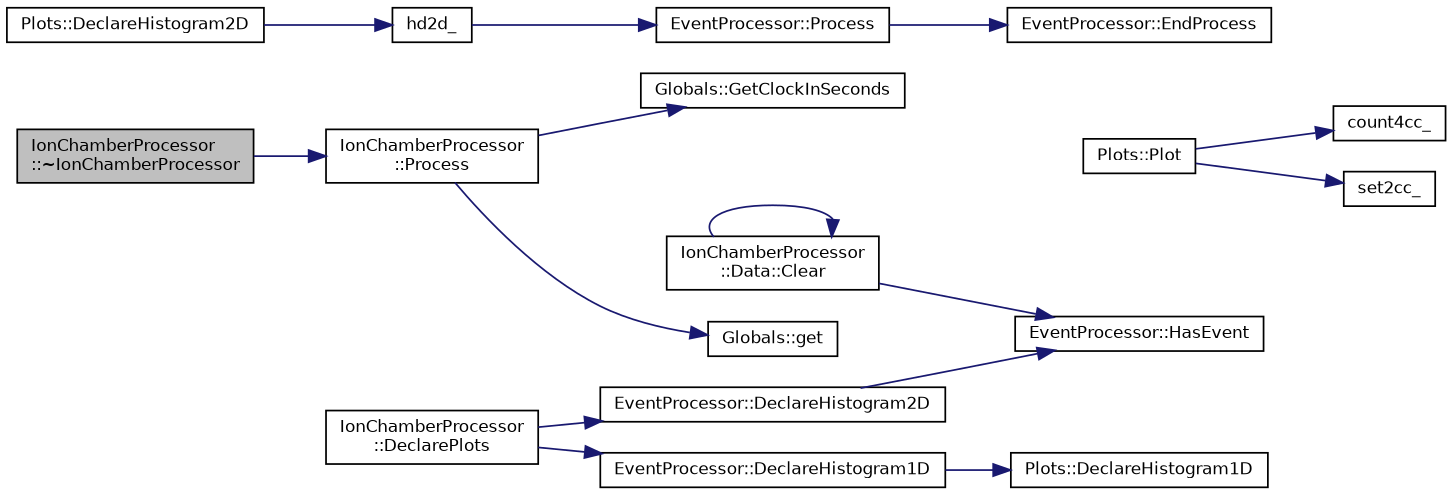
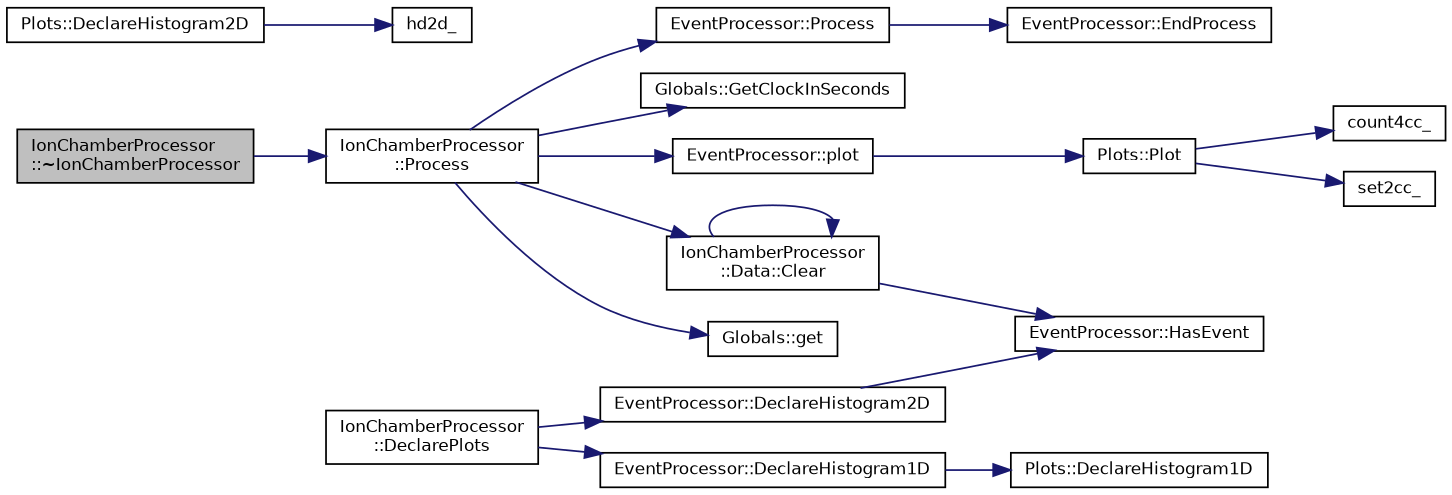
(555, 25) -> (551, 80)
none -> (773, 156)
none -> (594, 207)
